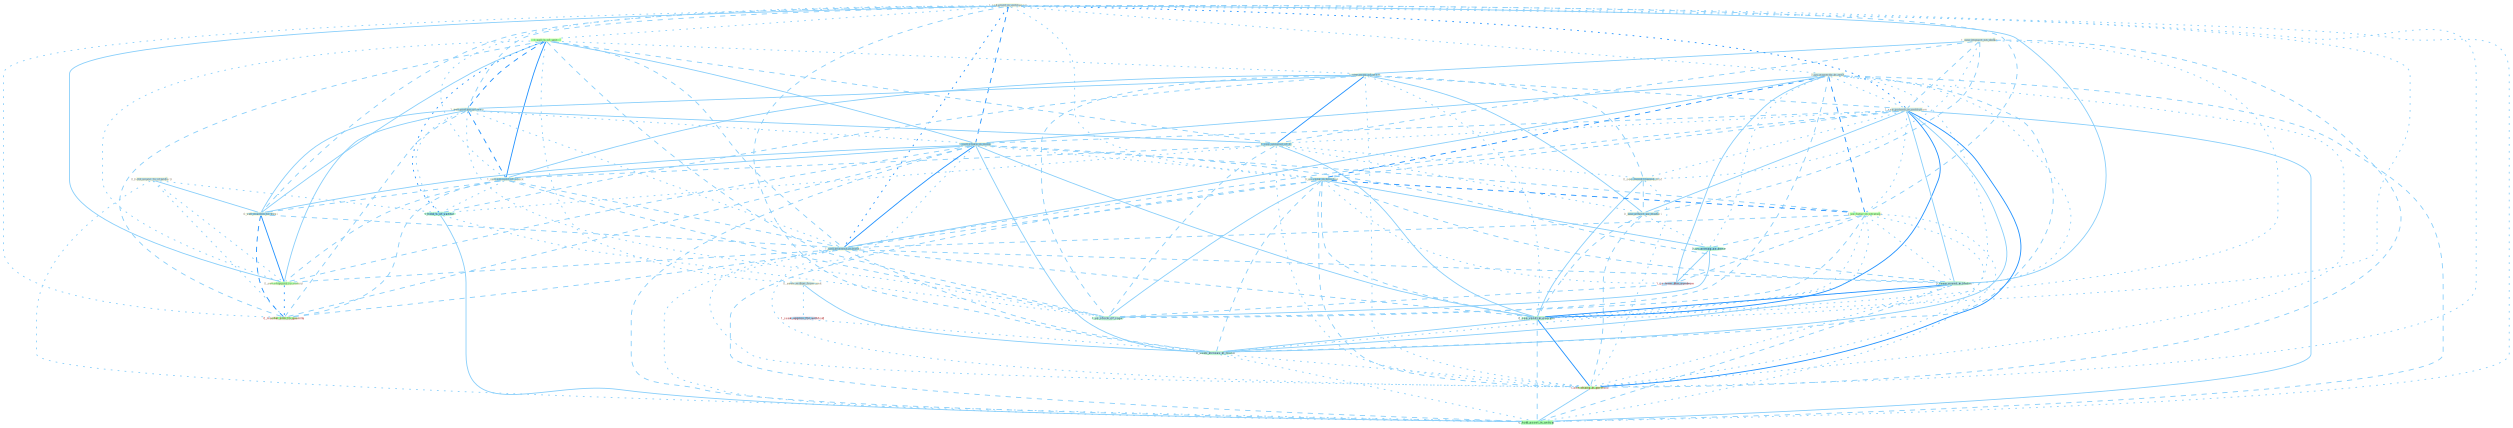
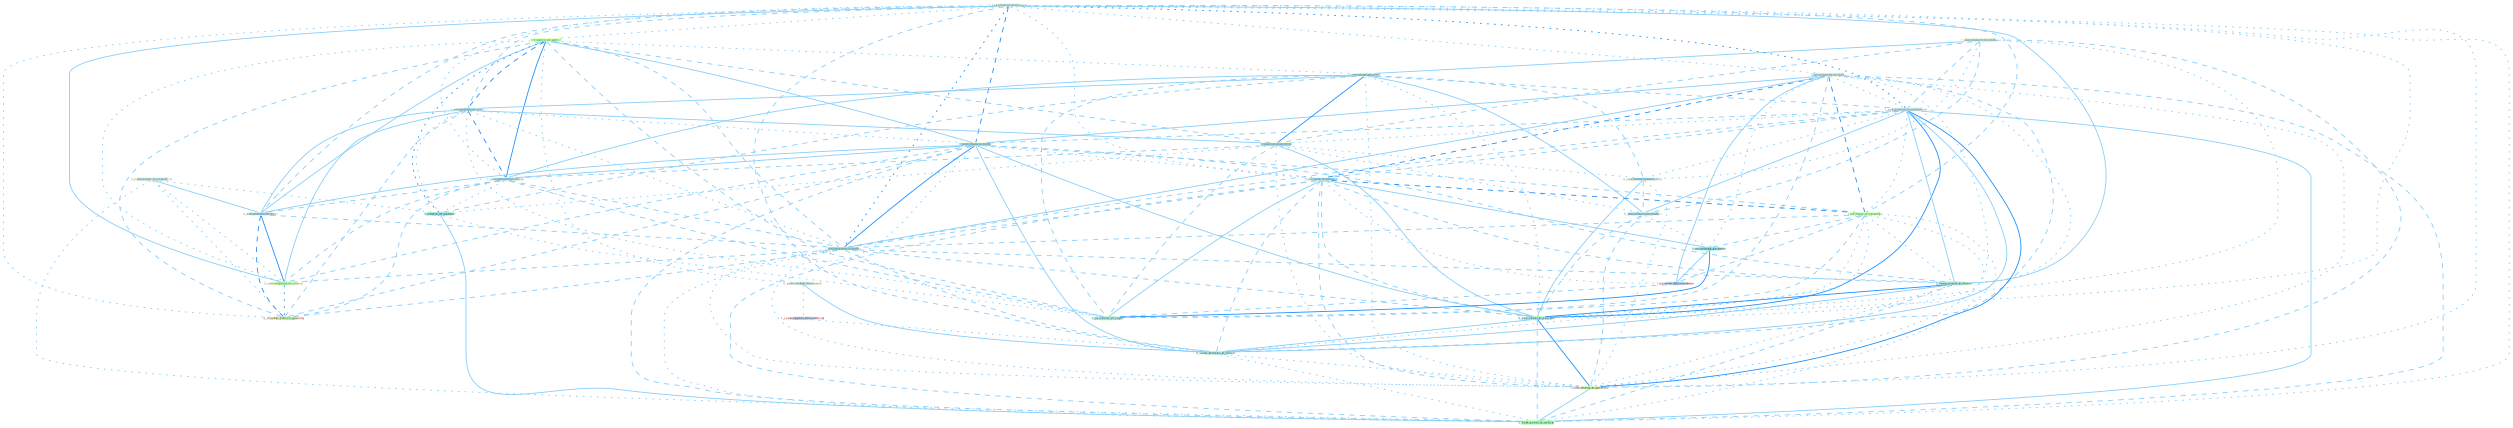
(1522, 303) -> (1522, 303)
